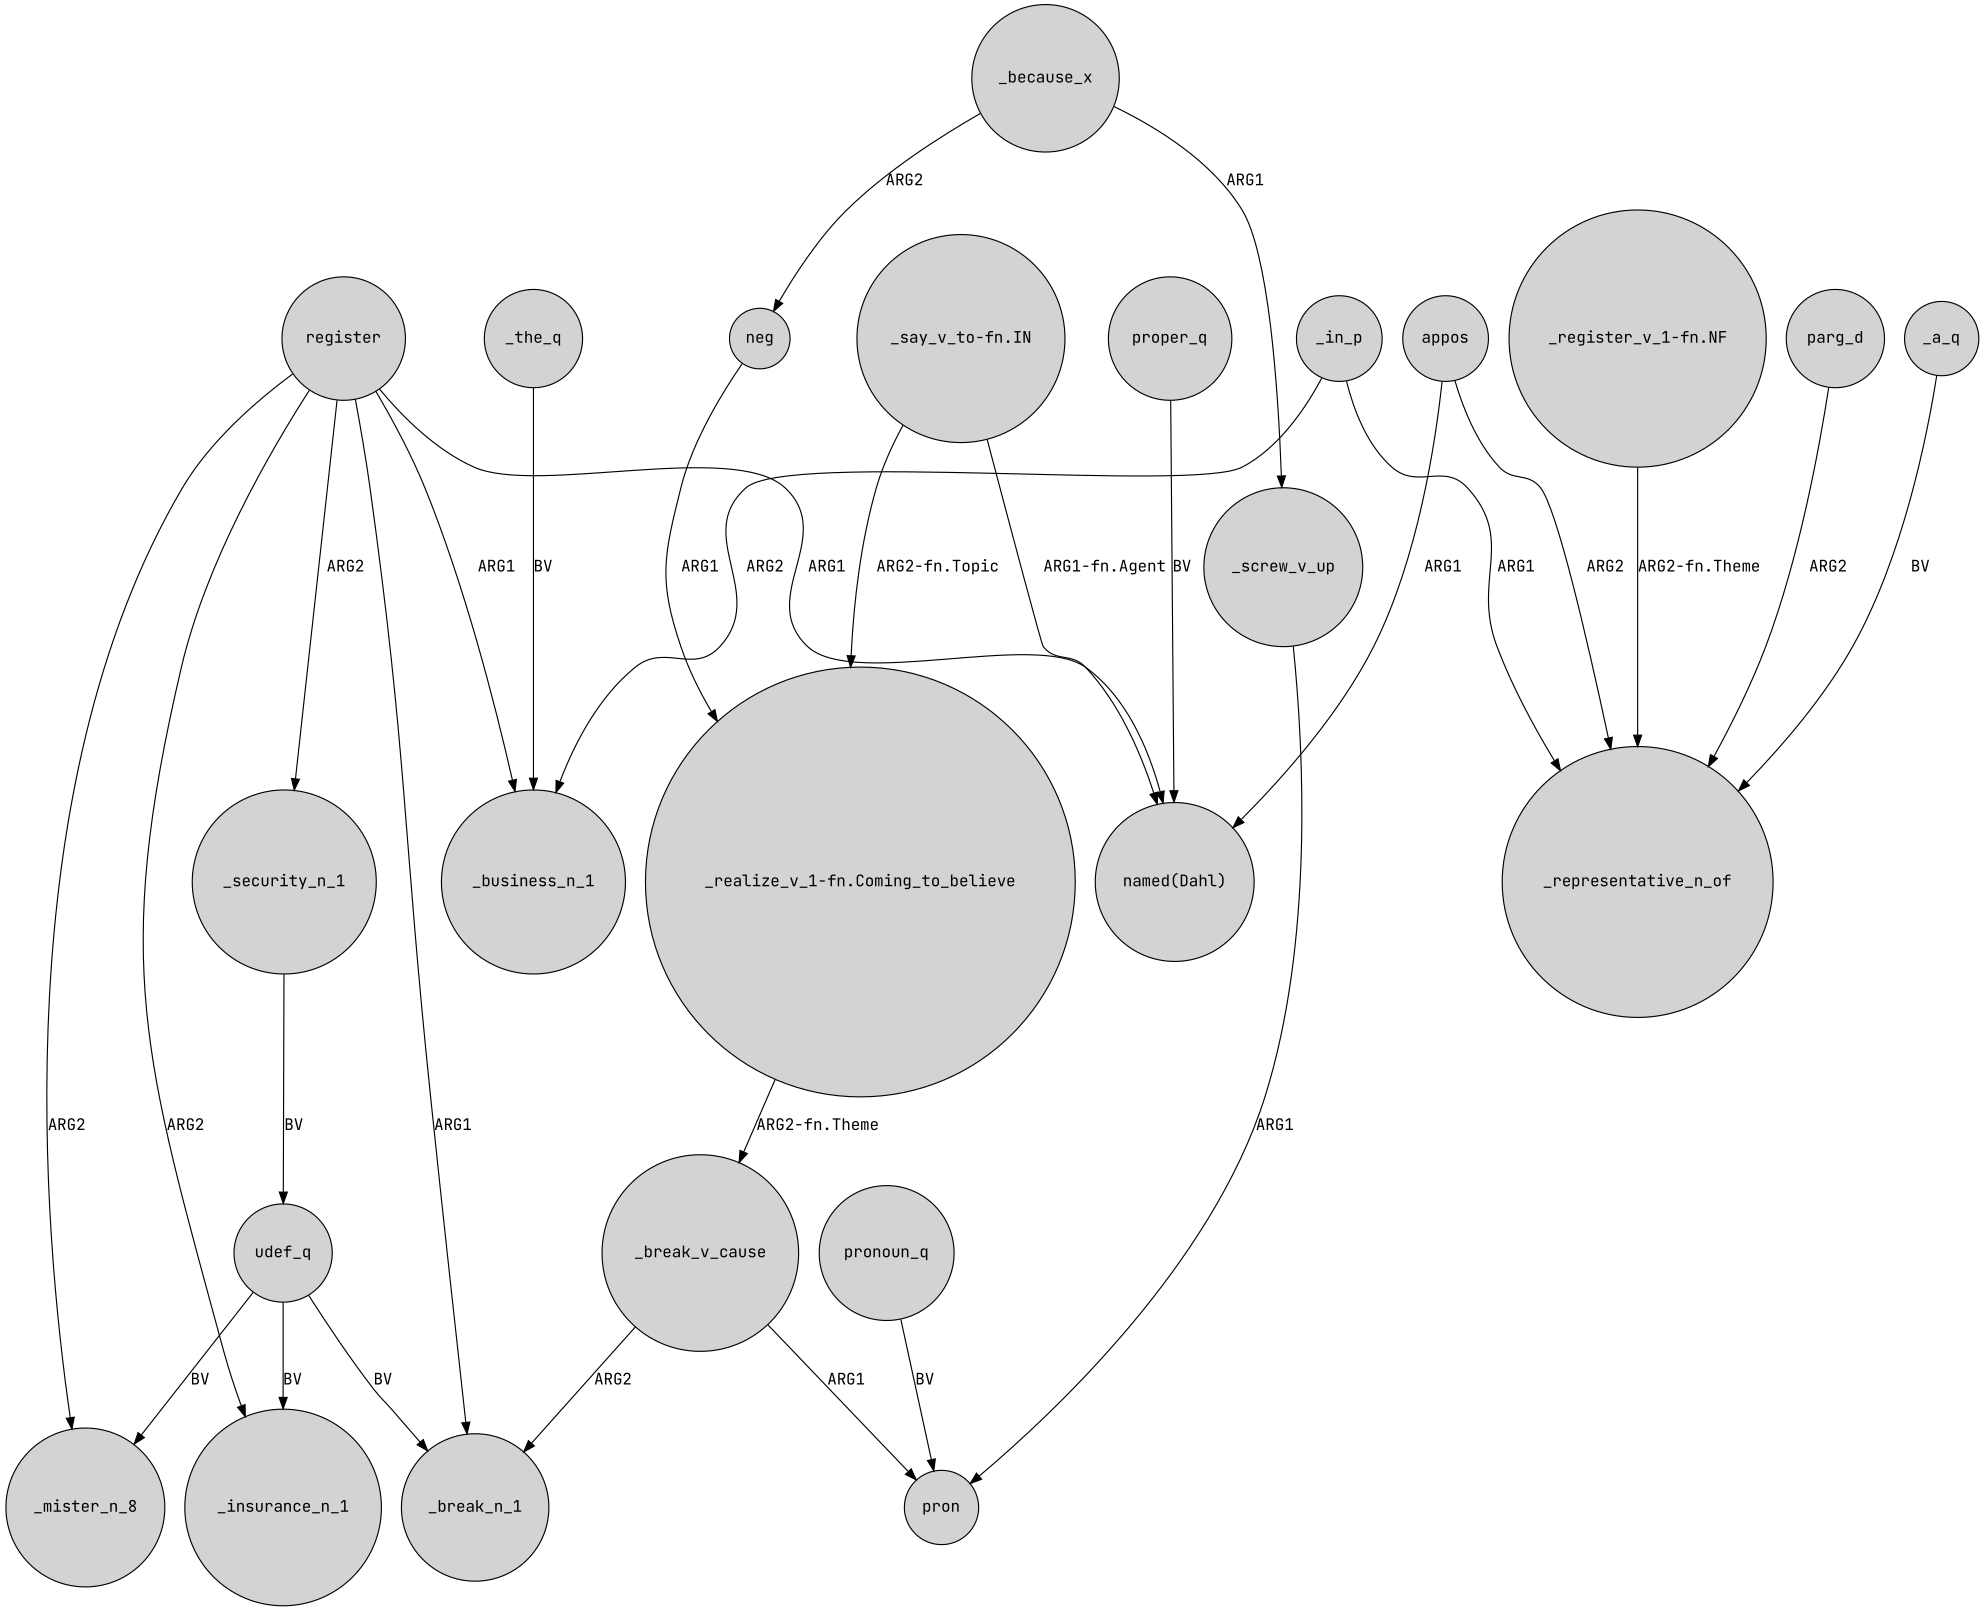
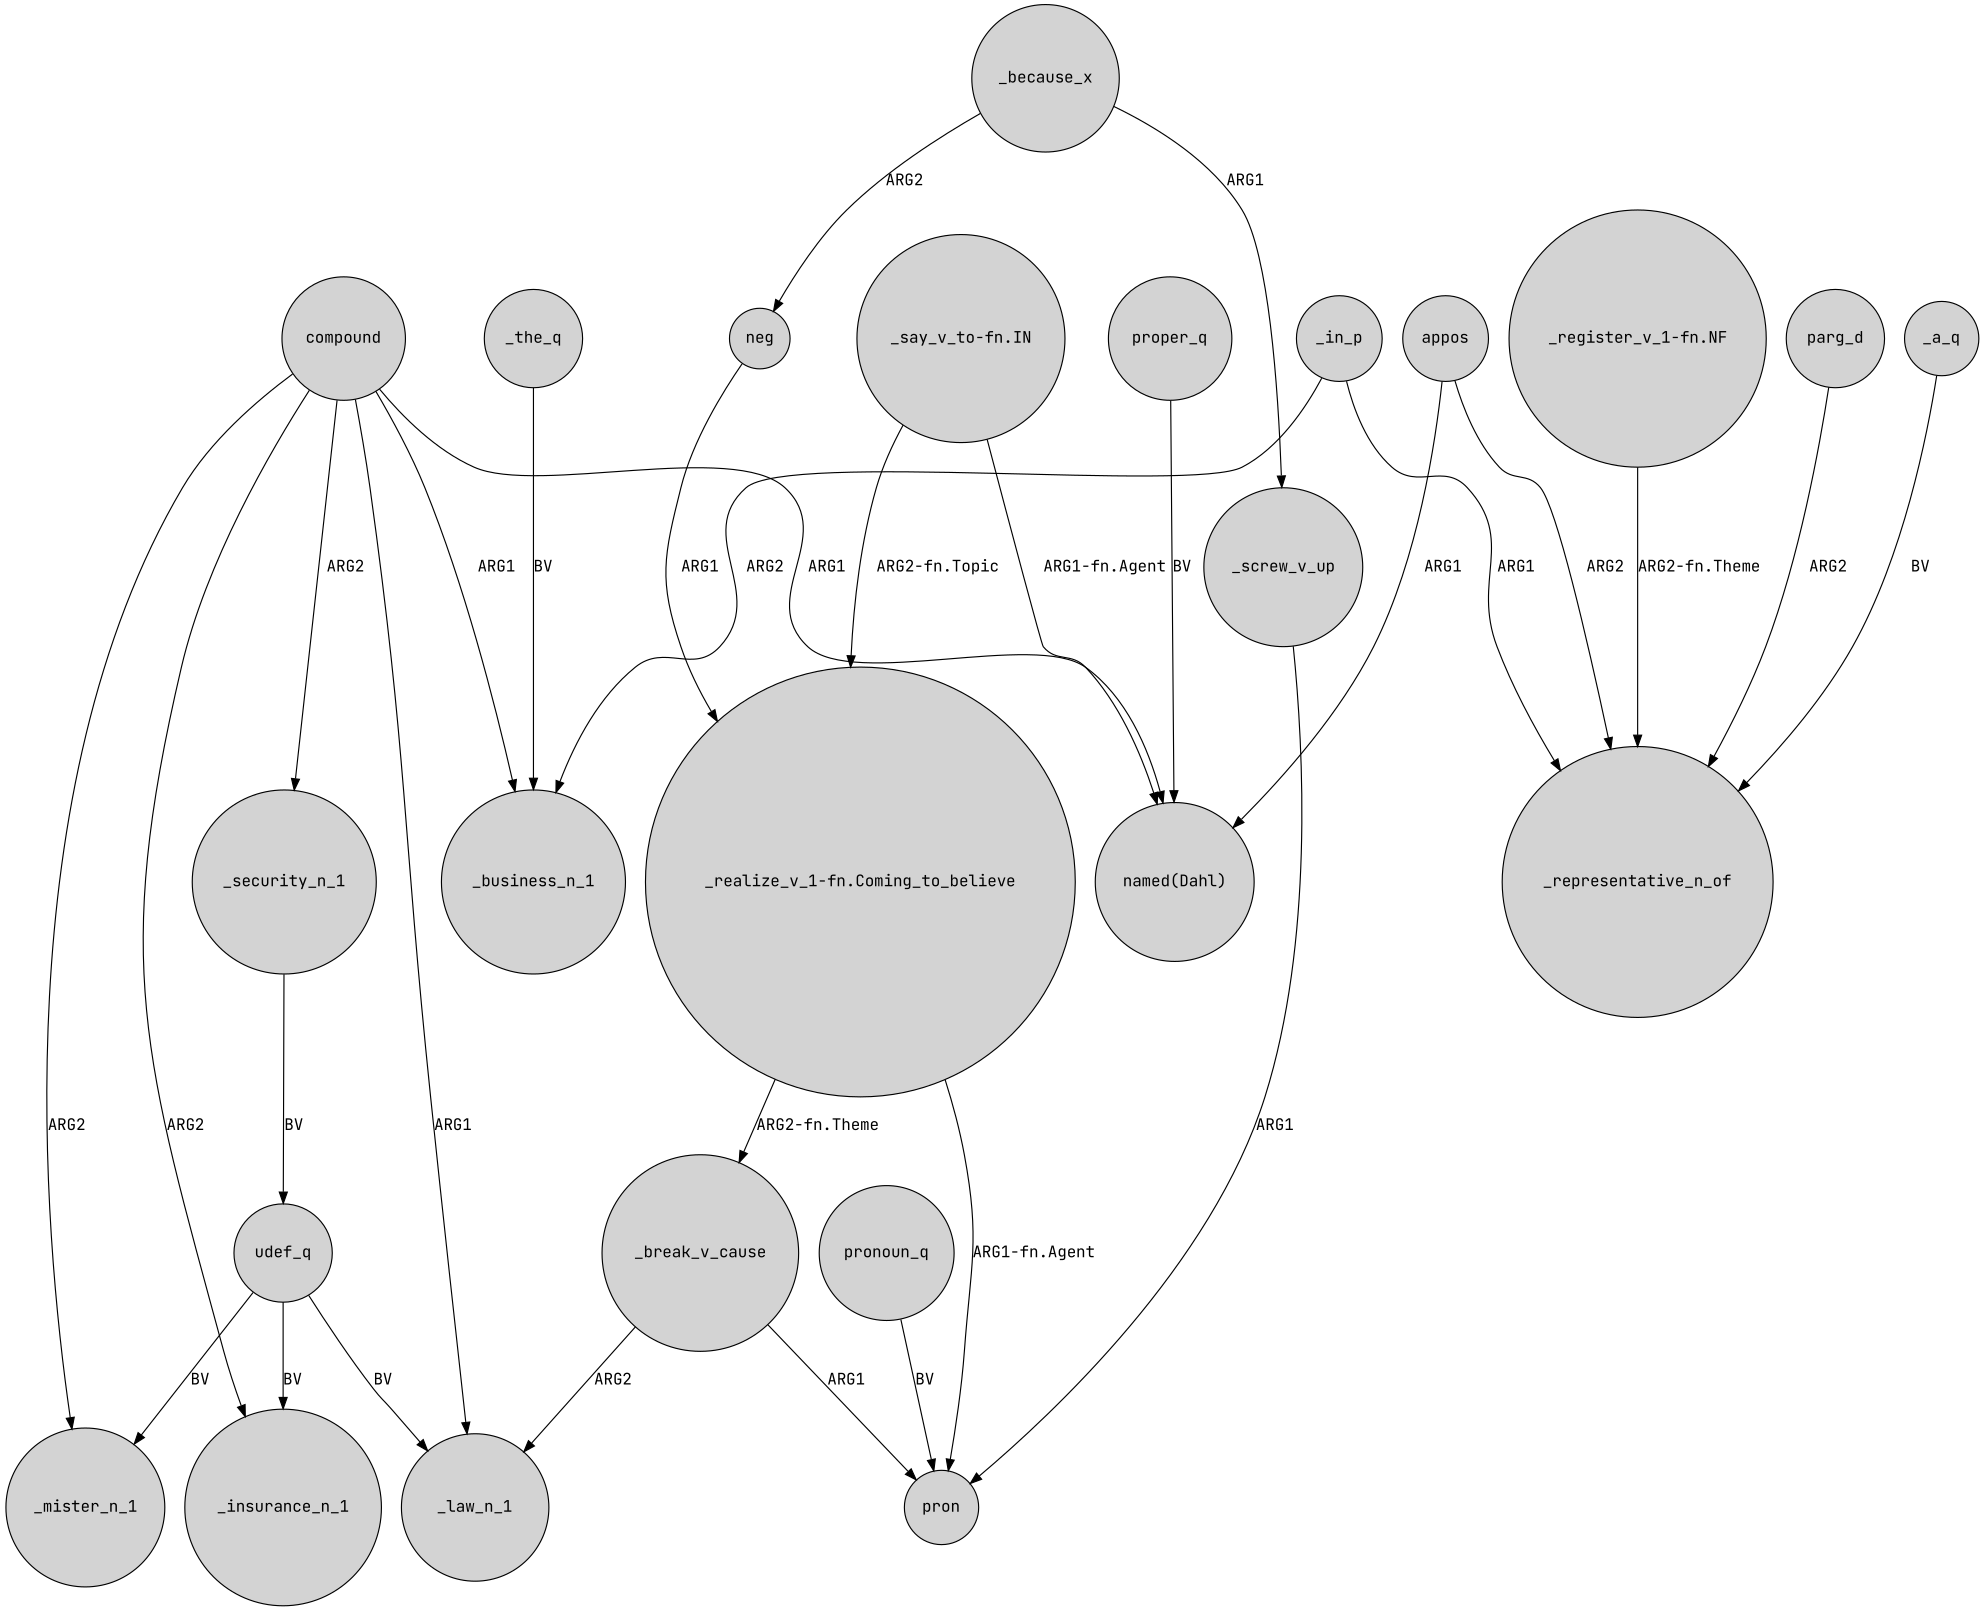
(344, 339) -> (344, 339)
none -> (972, 1268)
(85, 1507) -> (85, 1507)
(475, 1507) -> (475, 1507)
